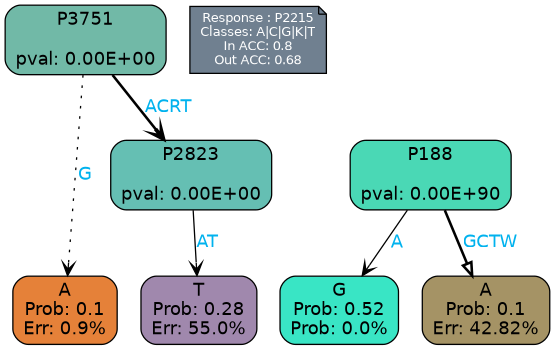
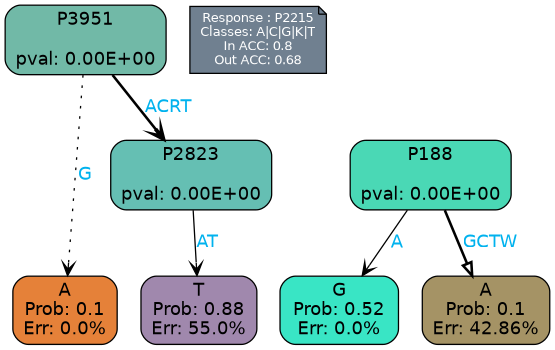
(86, 40) -> (86, 40)
(431, 175) -> (431, 175)
(65, 310) -> (65, 310)
(199, 310) -> (199, 310)
(339, 310) -> (339, 310)
(486, 310) -> (486, 310)
